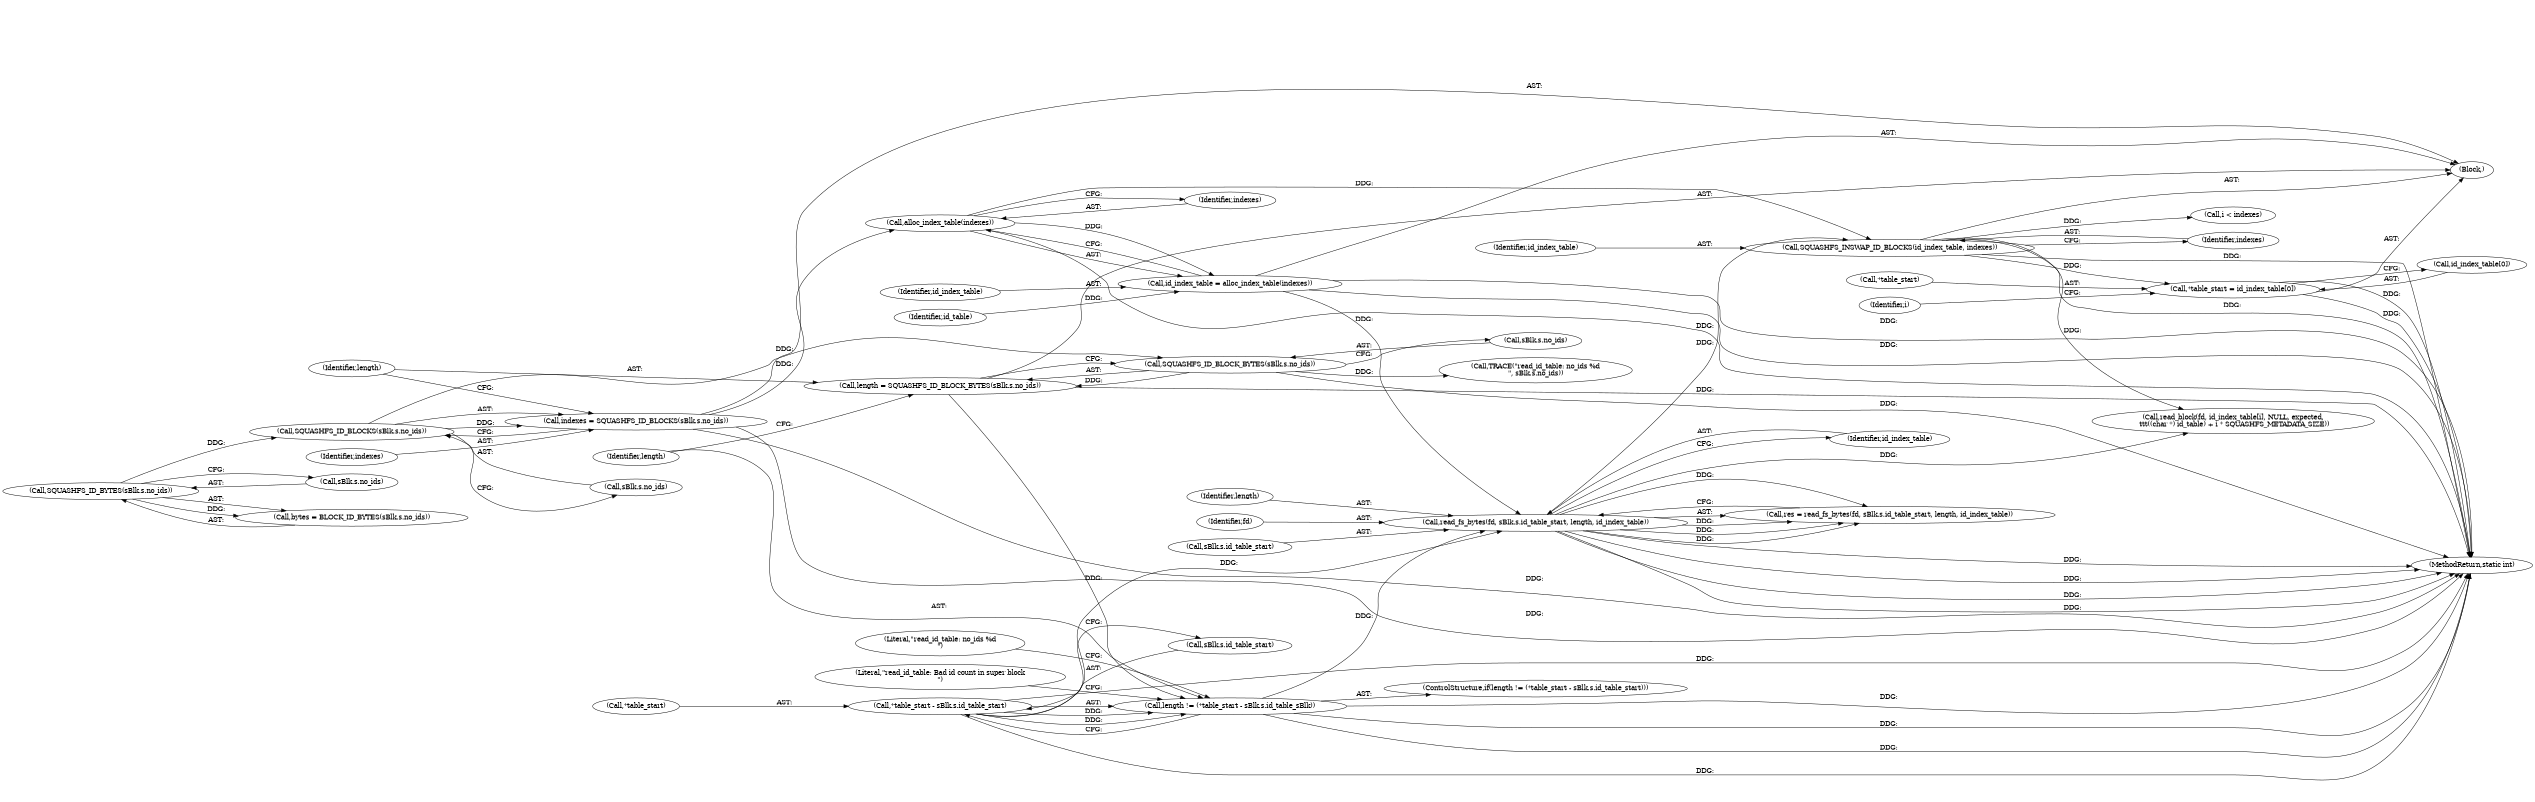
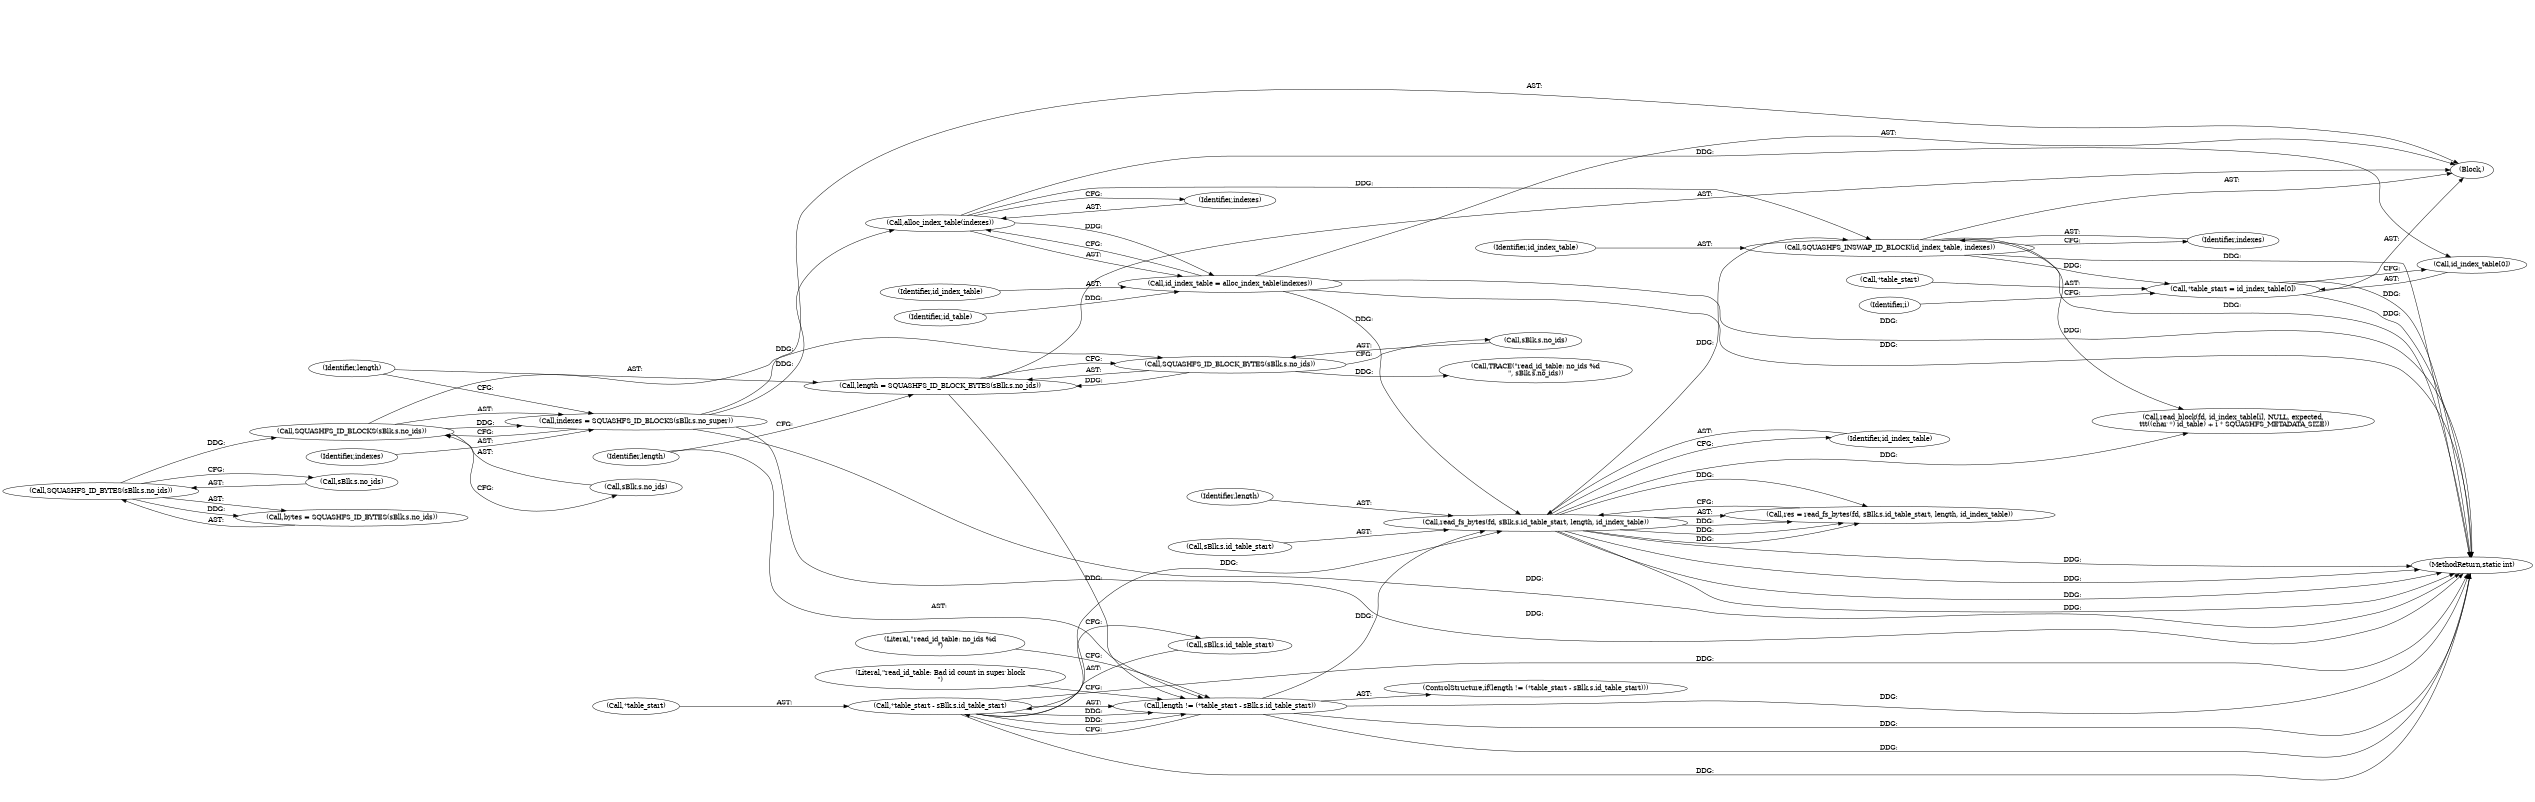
(2233, 215) -> none
(1890, 248) -> (1890, 248)
(1750, 373) -> (1723, 156)
(1814, 395) -> none
(1870, 410) -> none
(636, 422) -> (636, 422)
(352, 518) -> (352, 518)
(1230, 522) -> none
(1230, 706) -> (1230, 706)
